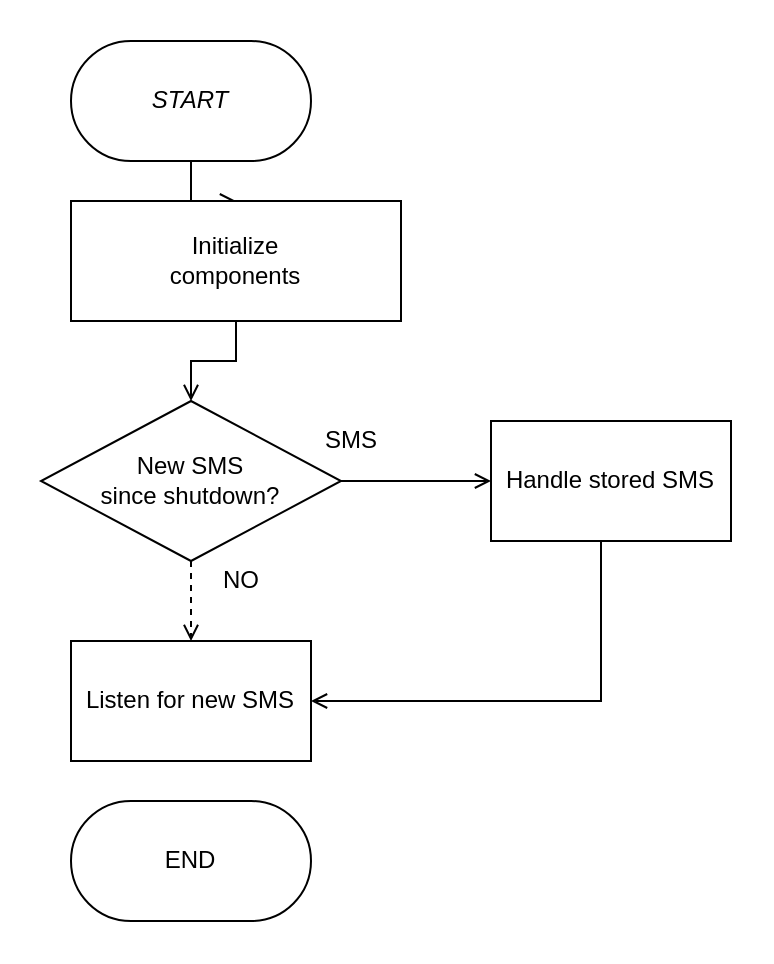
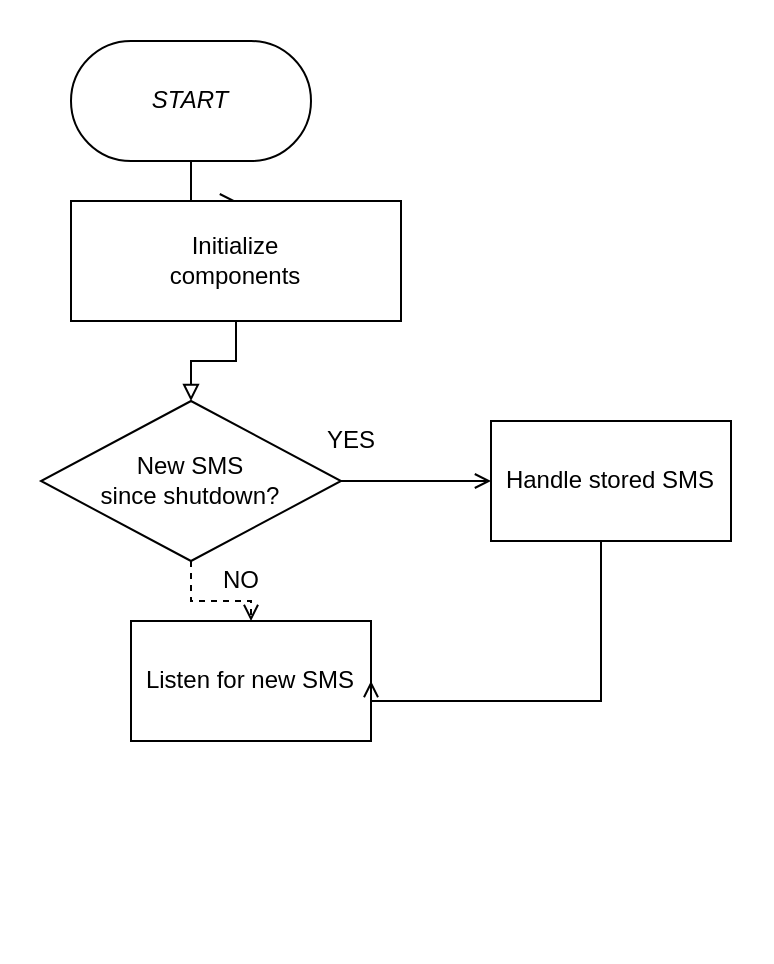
(191, 388) -> (191, 383)
(352, 441) -> (352, 441)
(191, 701) -> (251, 681)
(191, 861) -> none
